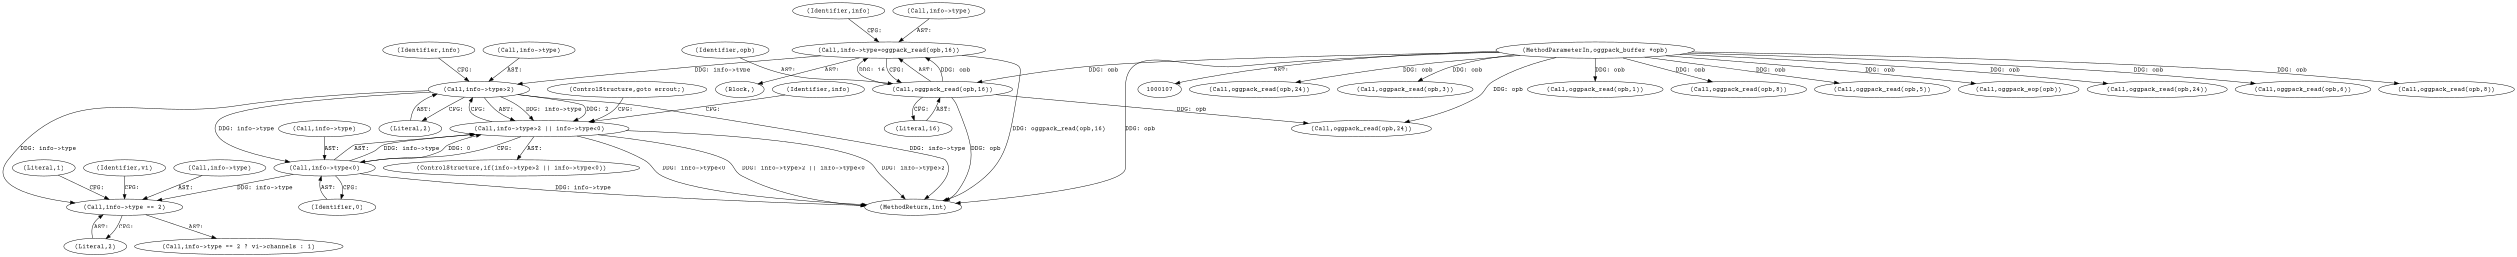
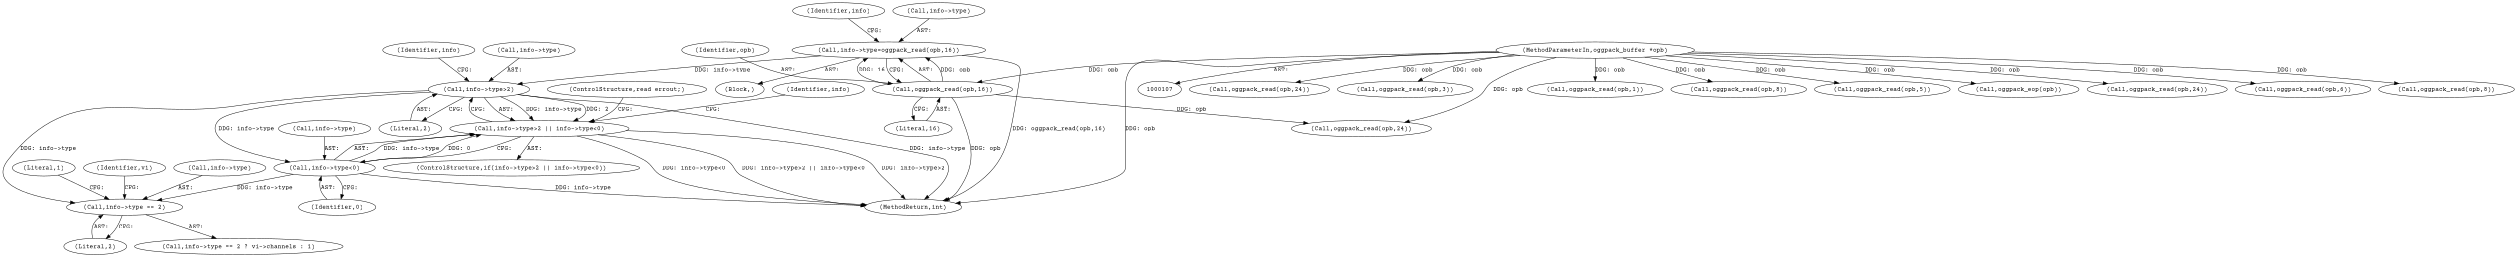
(627, 89) -> (627, 89)
